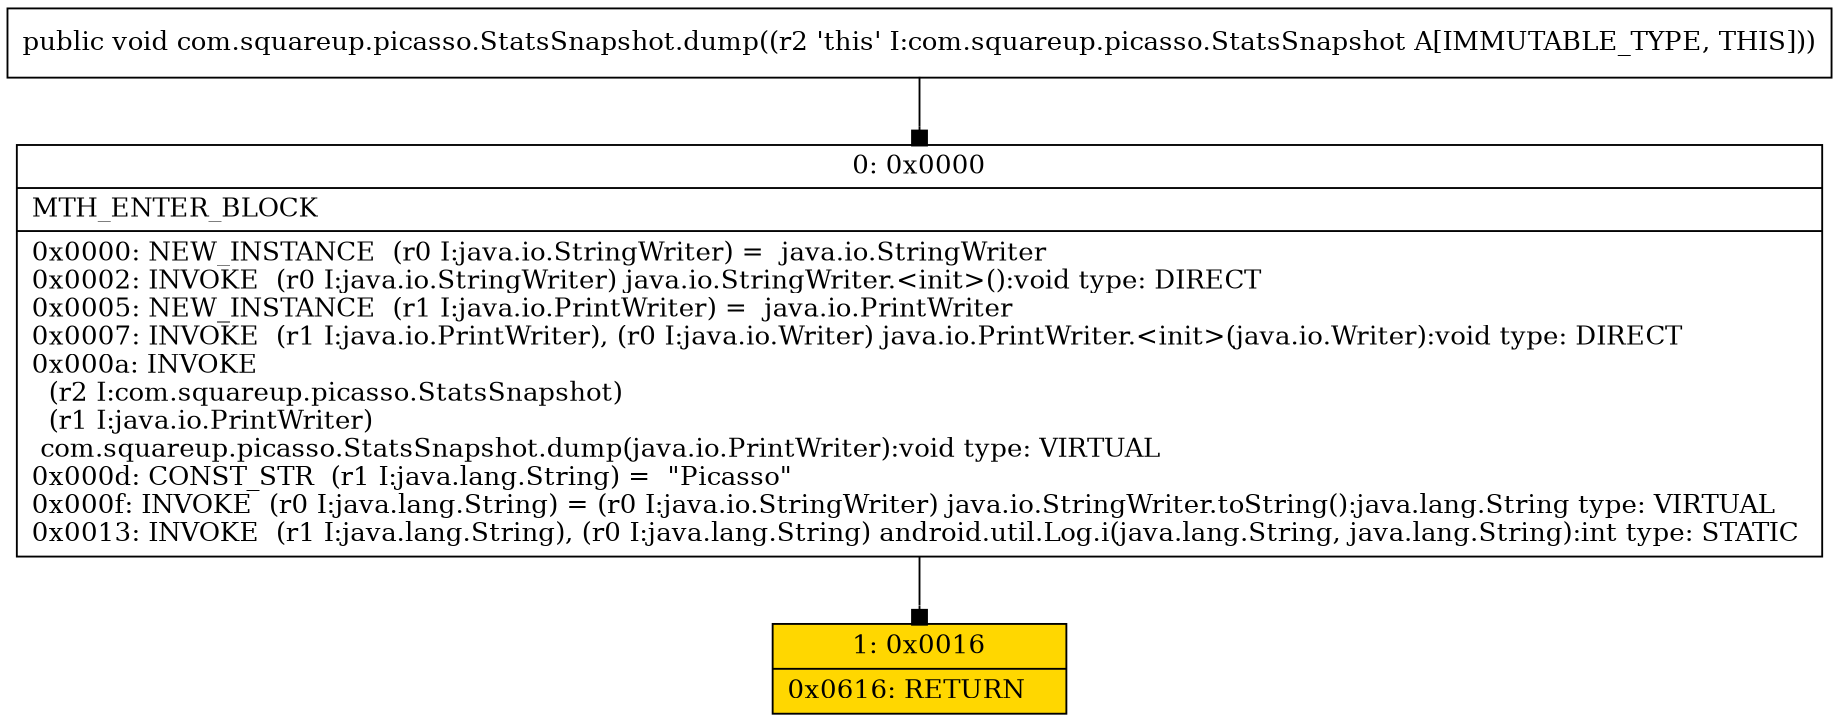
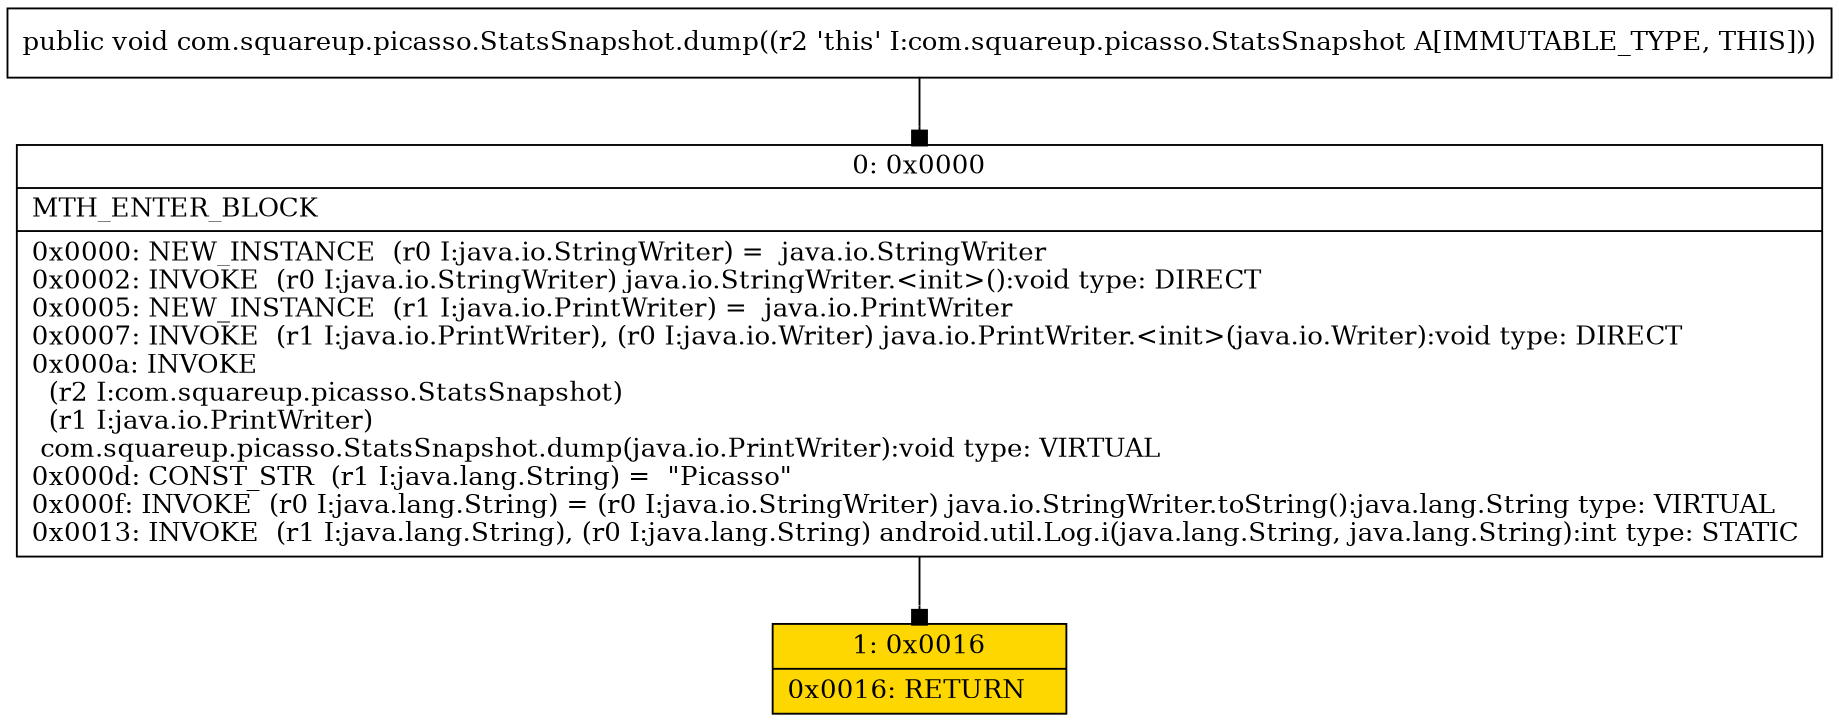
(920, 690) -> (920, 690)
